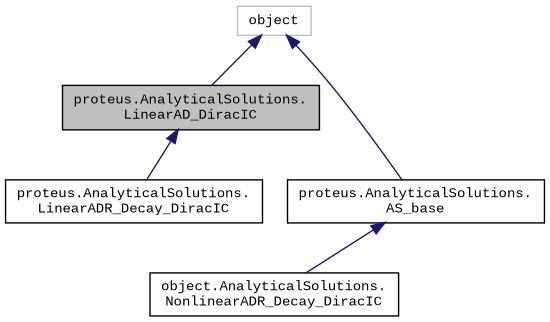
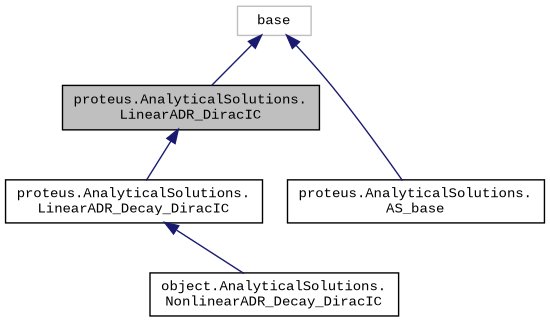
(274, 21) -> (274, 21)
(191, 108) -> (191, 108)
(339, 252) -> (210, 252)
